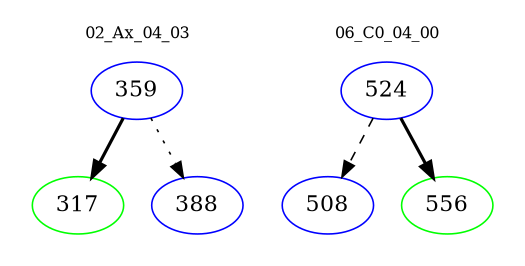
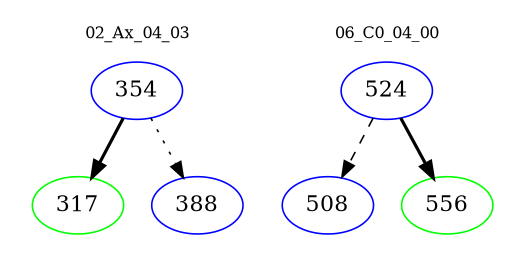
(137, 91) -> (137, 91)
